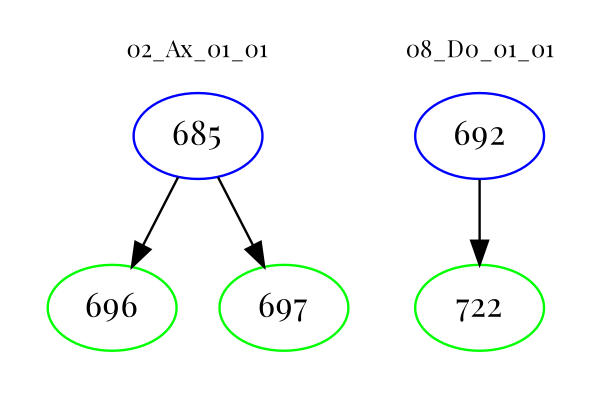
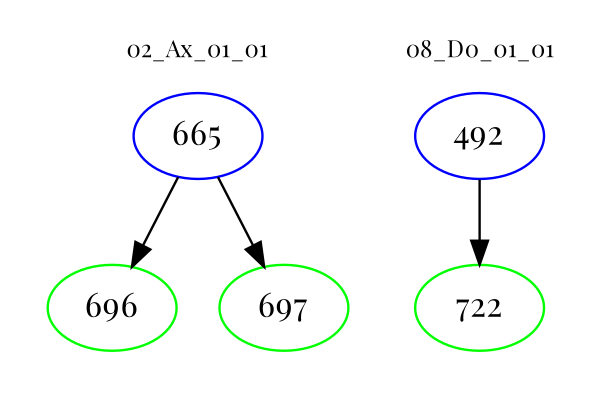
(198, 136) -> (198, 136)
(480, 136) -> (480, 136)
